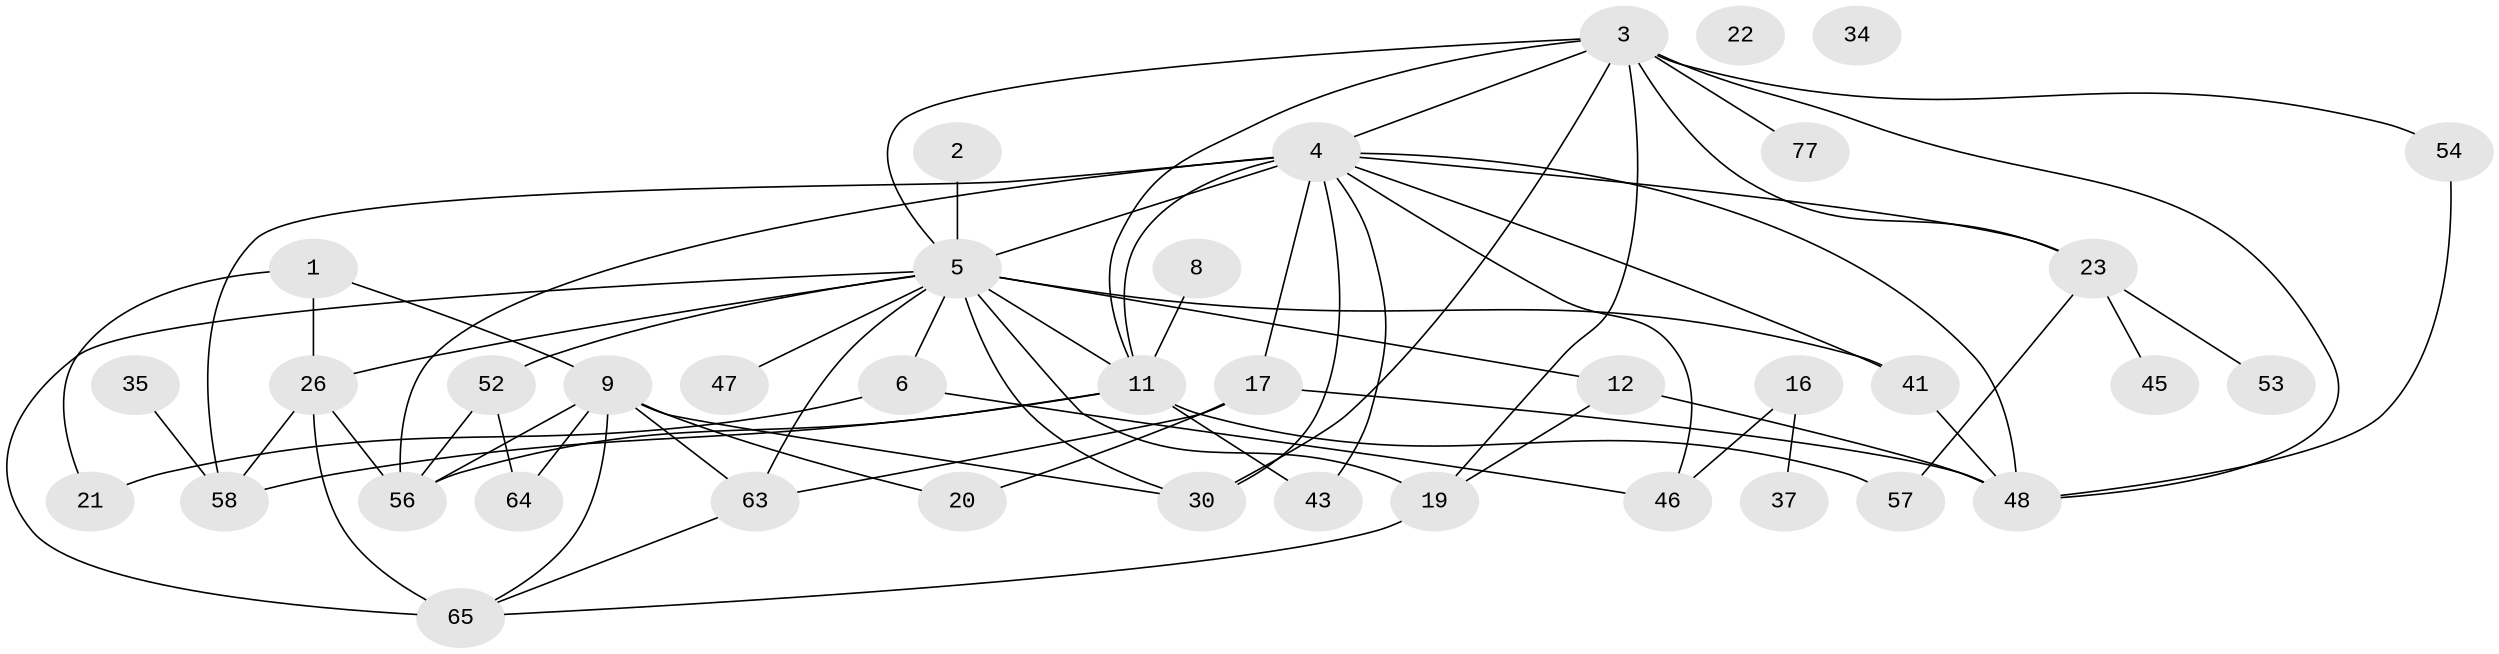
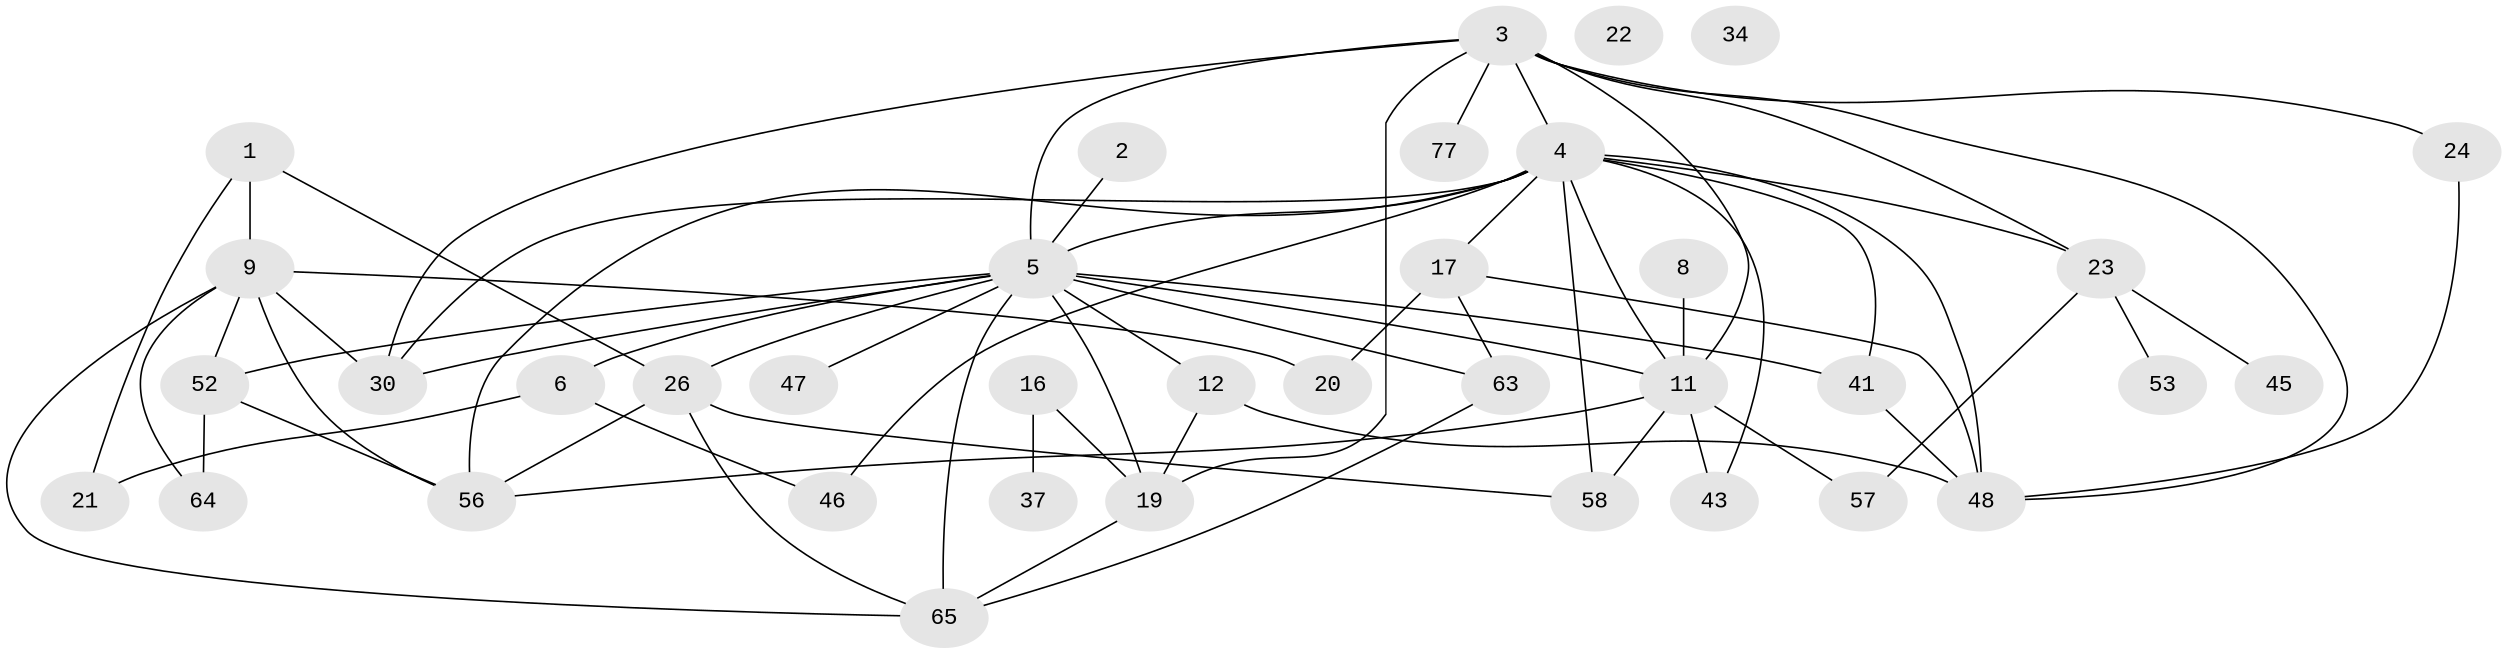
(2449, 152) -> (2457, 152)
(135, 385) -> none
(688, 449) -> (227, 327)
(1715, 459) -> (1091, 443)
